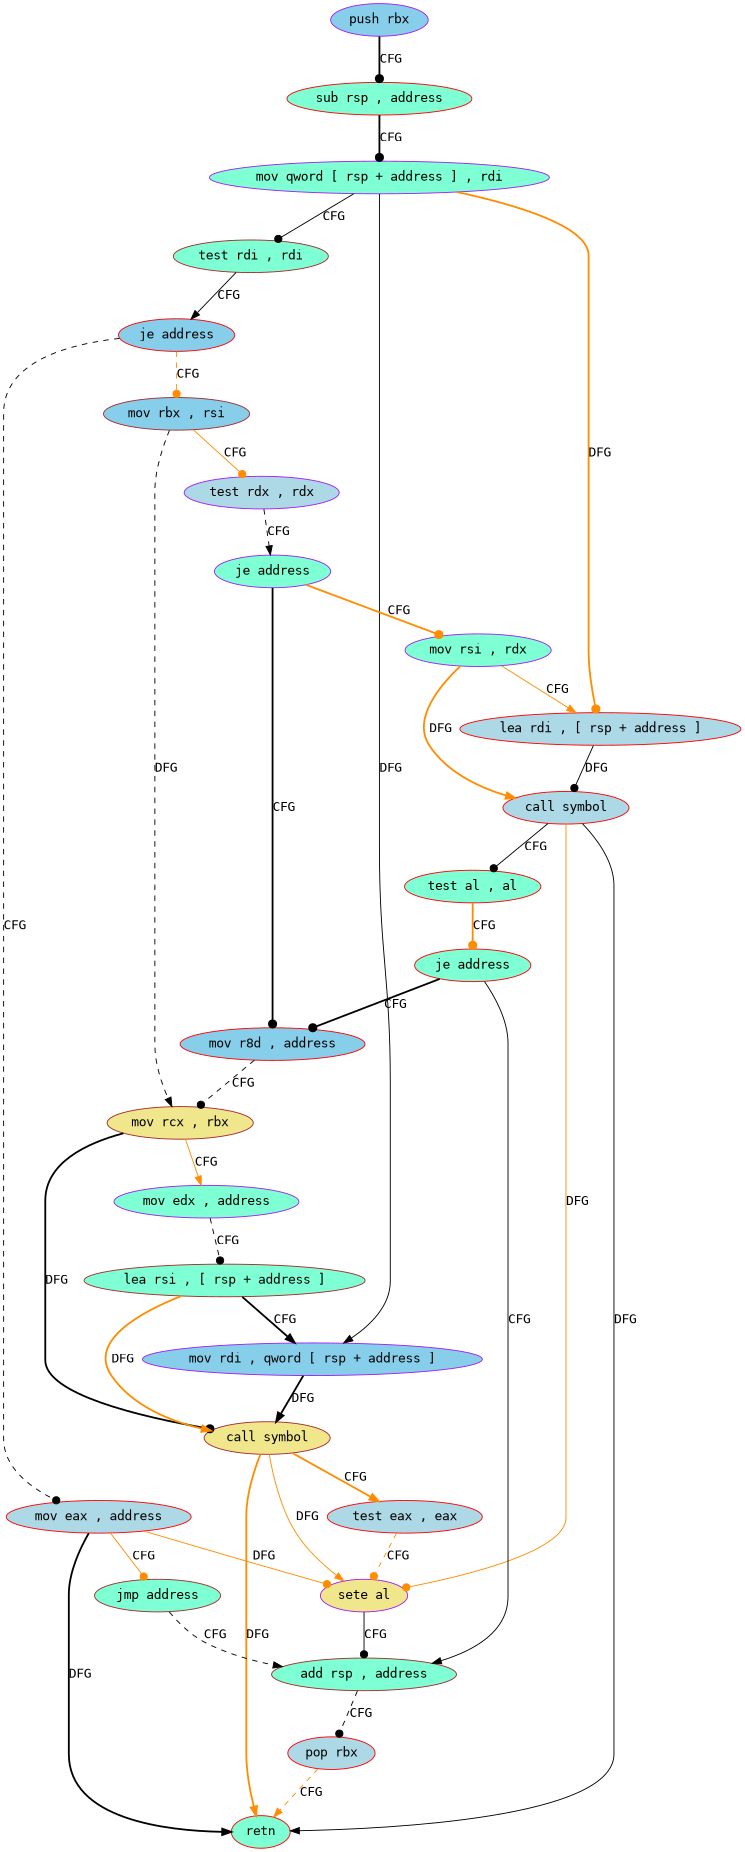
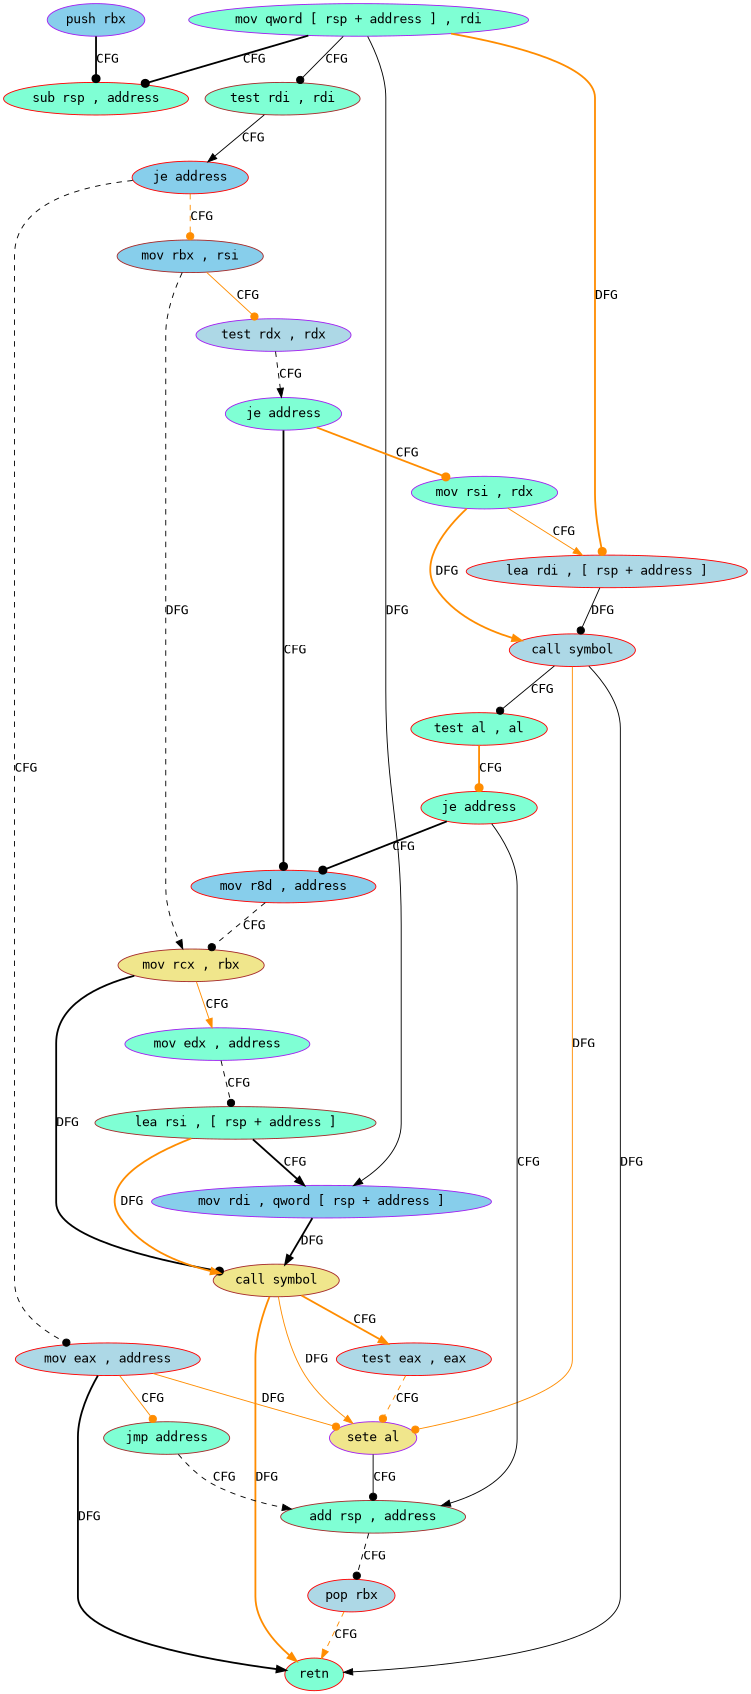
(379, 134) -> (229, 59)
